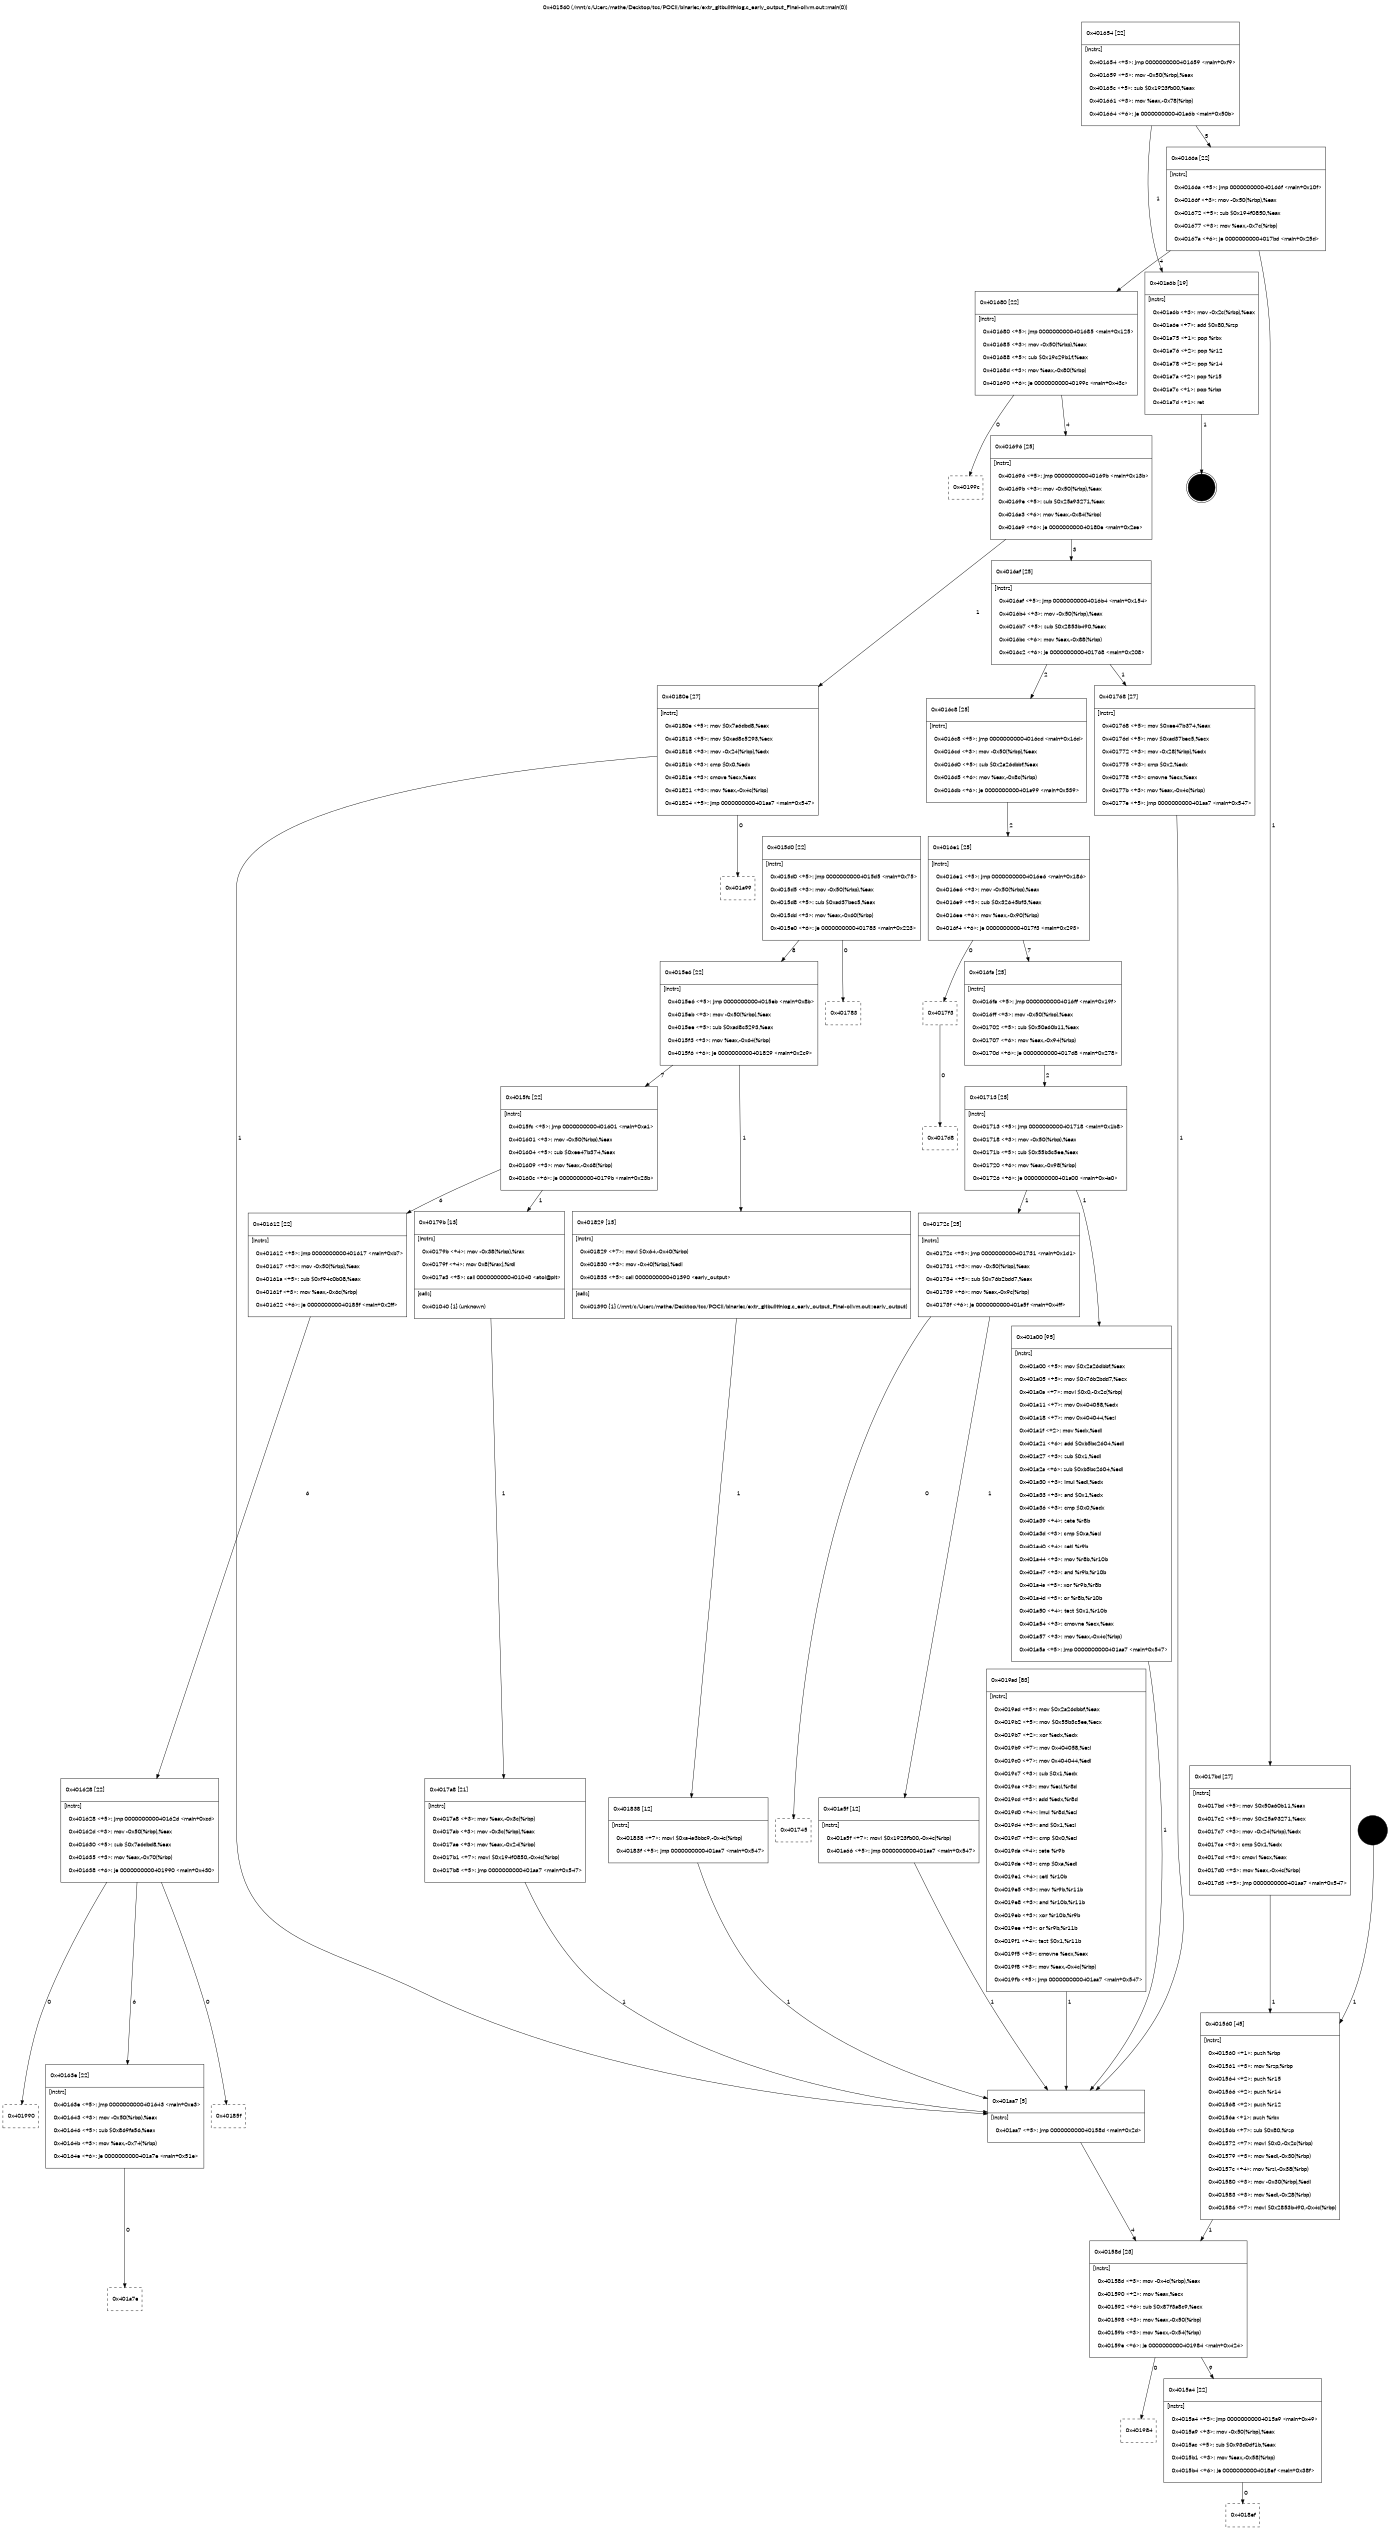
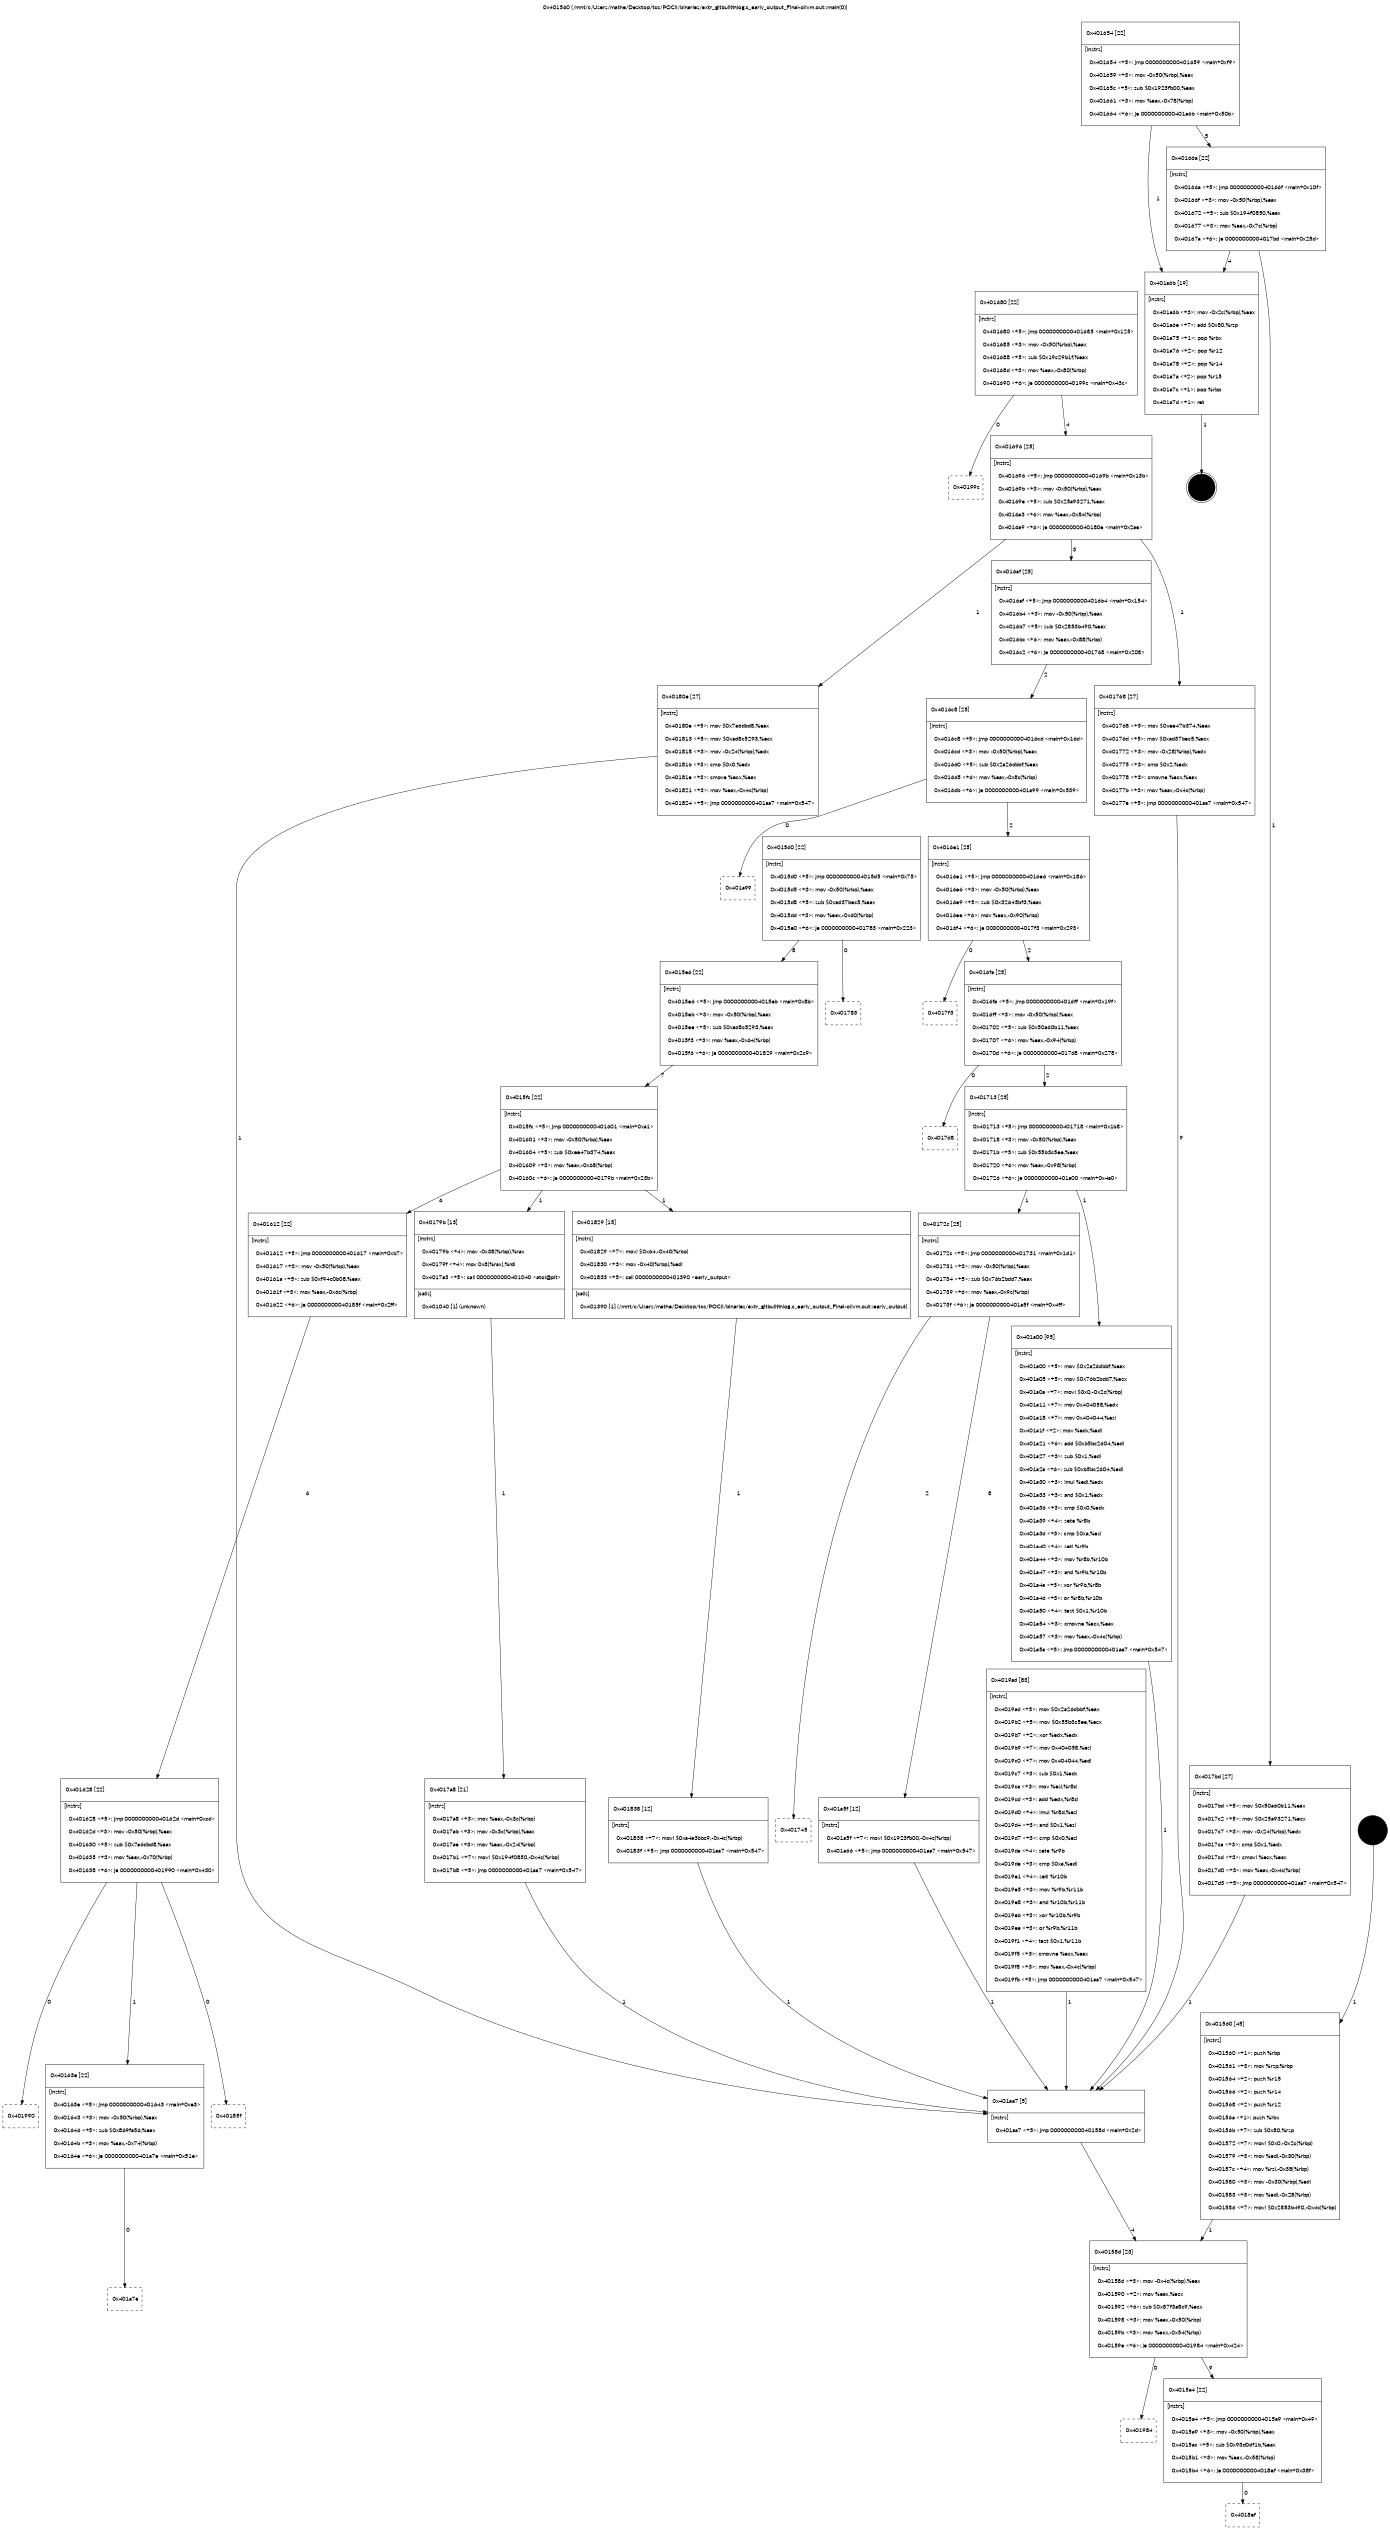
(1145, 269) -> (1227, 259)
(1117, 673) -> (1172, 607)
(738, 844) -> (823, 815)
(1029, 951) -> (1029, 951)
(940, 1074) -> (958, 1092)
(740, 1136) -> (658, 1199)
(1181, 1138) -> (1181, 1138)
(926, 1494) -> (926, 1494)
(989, 1494) -> (989, 1494)
(1270, 1952) -> (1187, 2001)
(134, 2002) -> (134, 2002)
